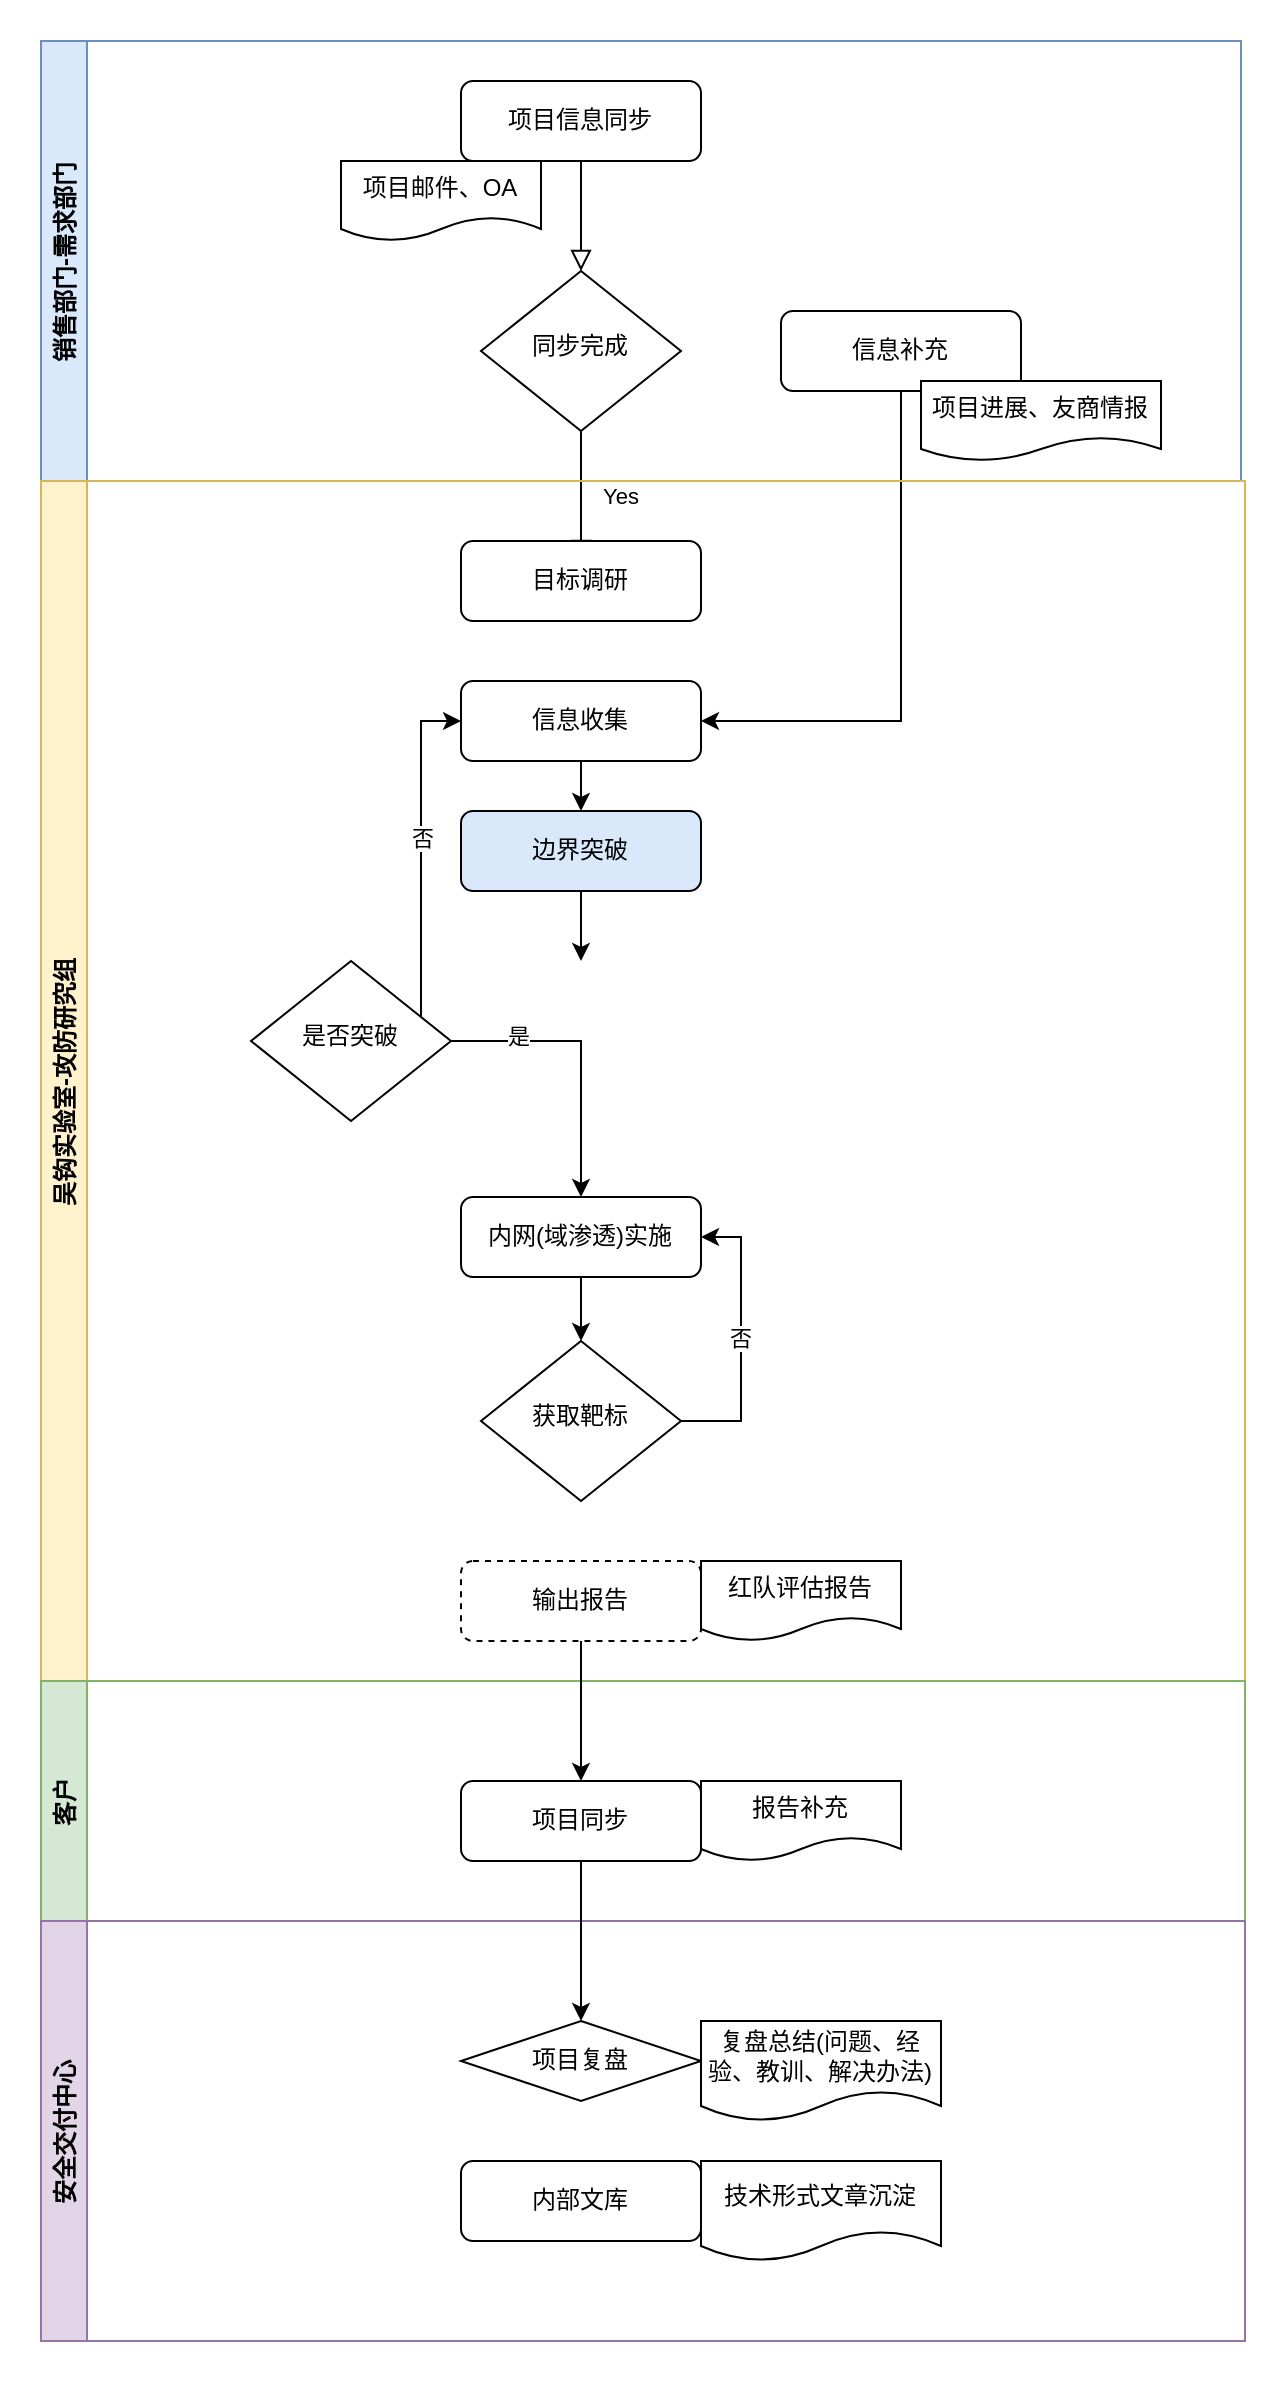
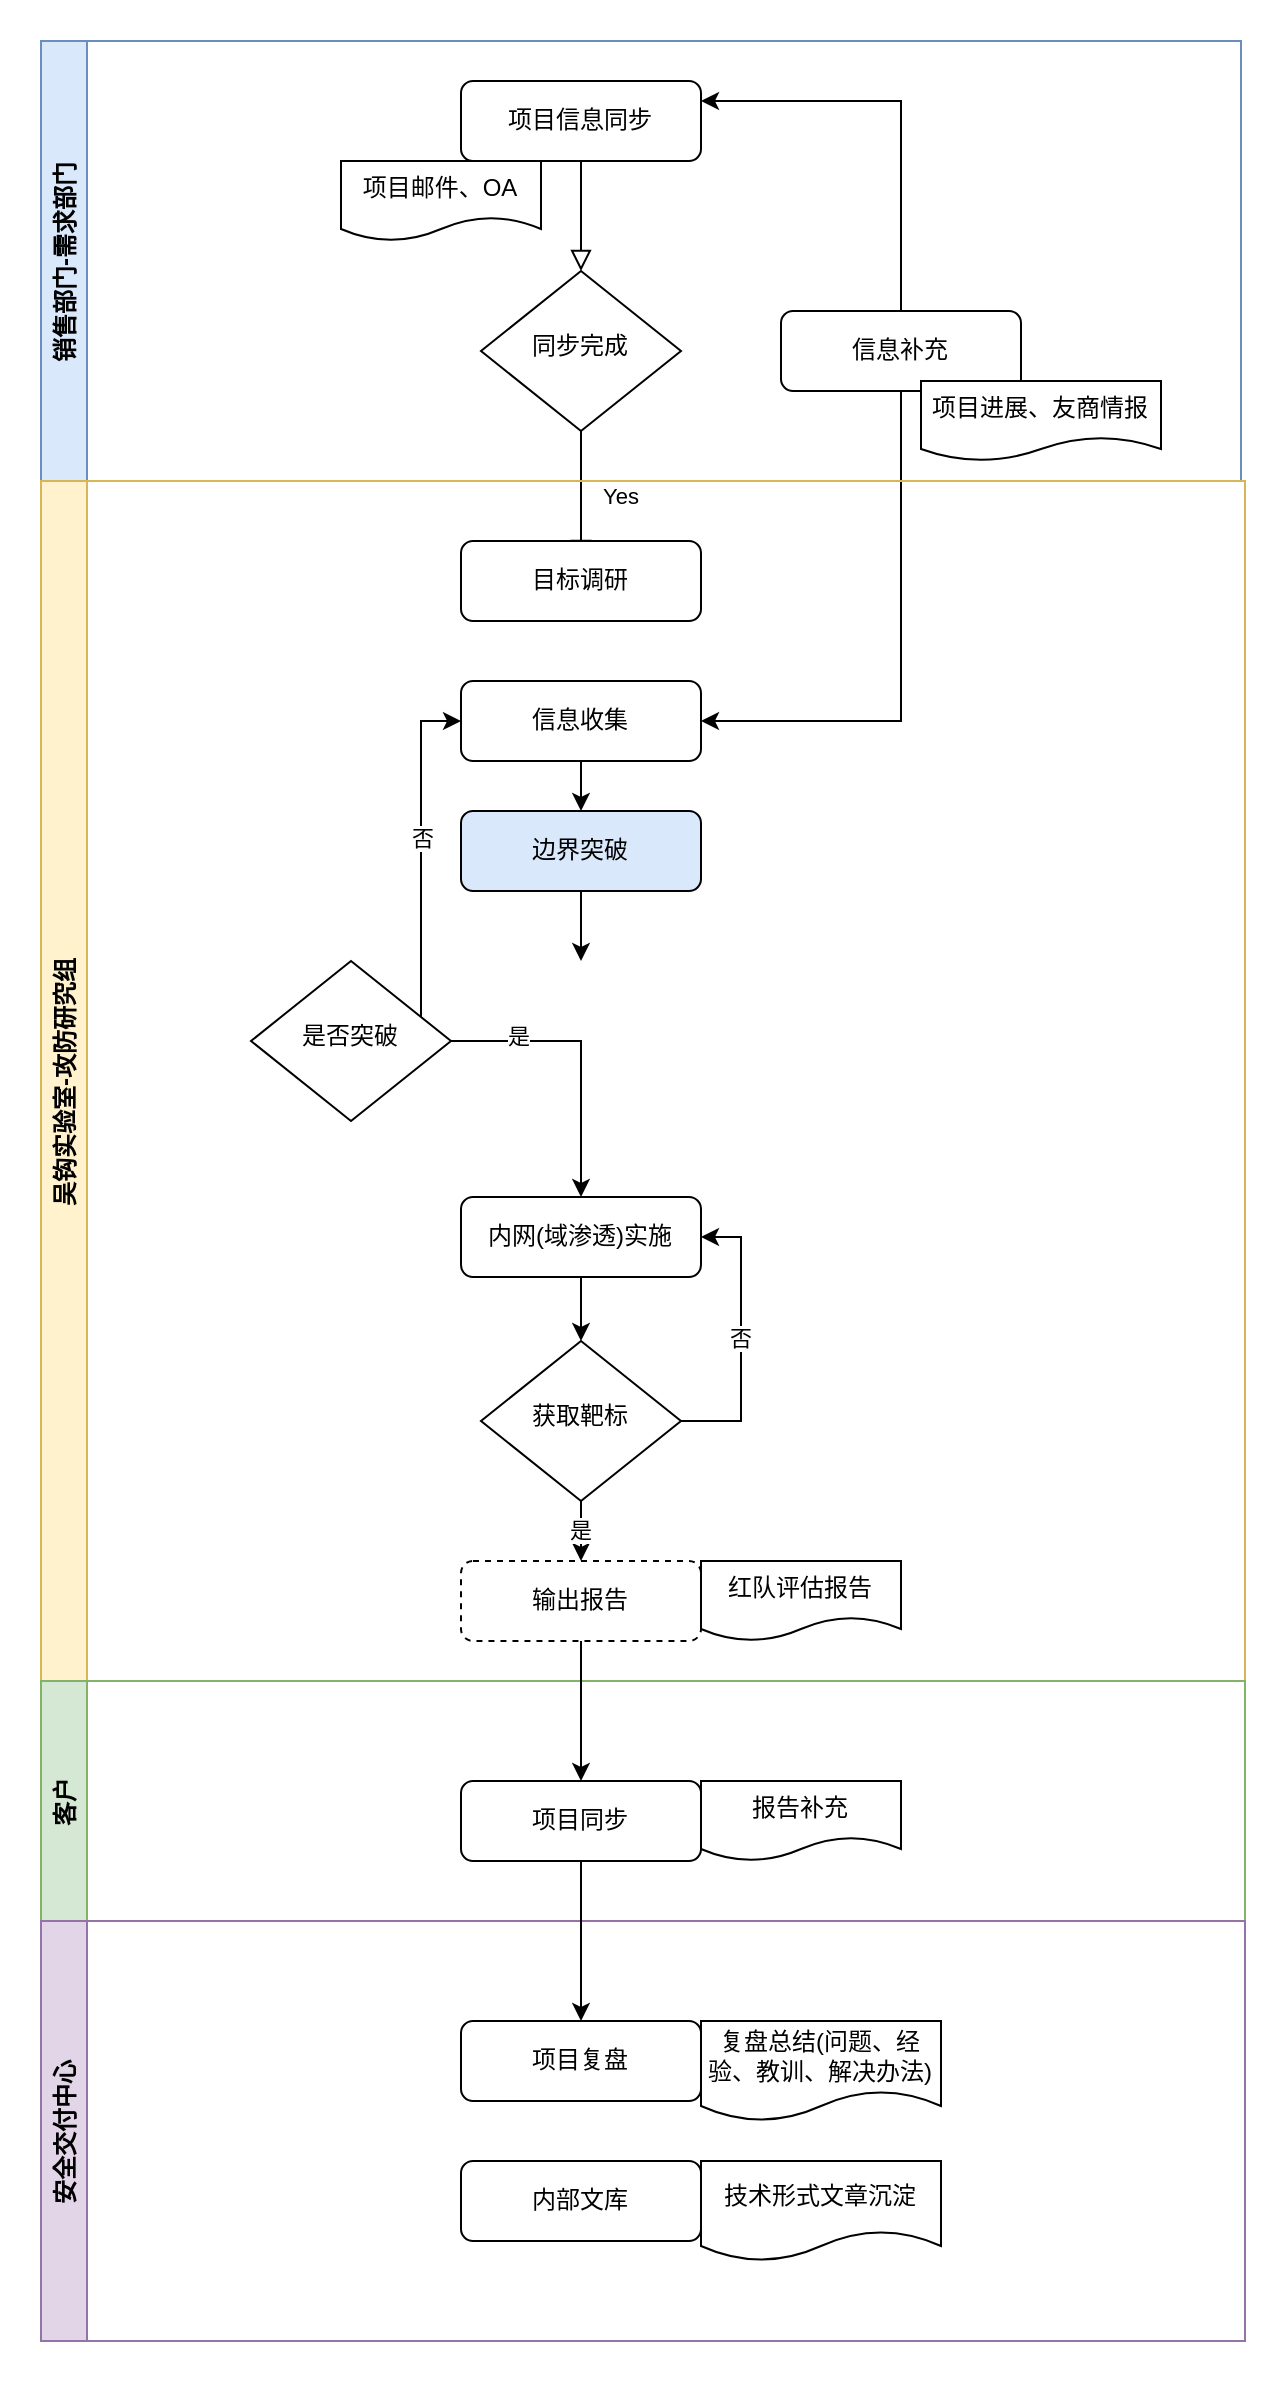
none -> (901, 113)
none -> (581, 1538)
(581, 2061) -> (581, 2061)
